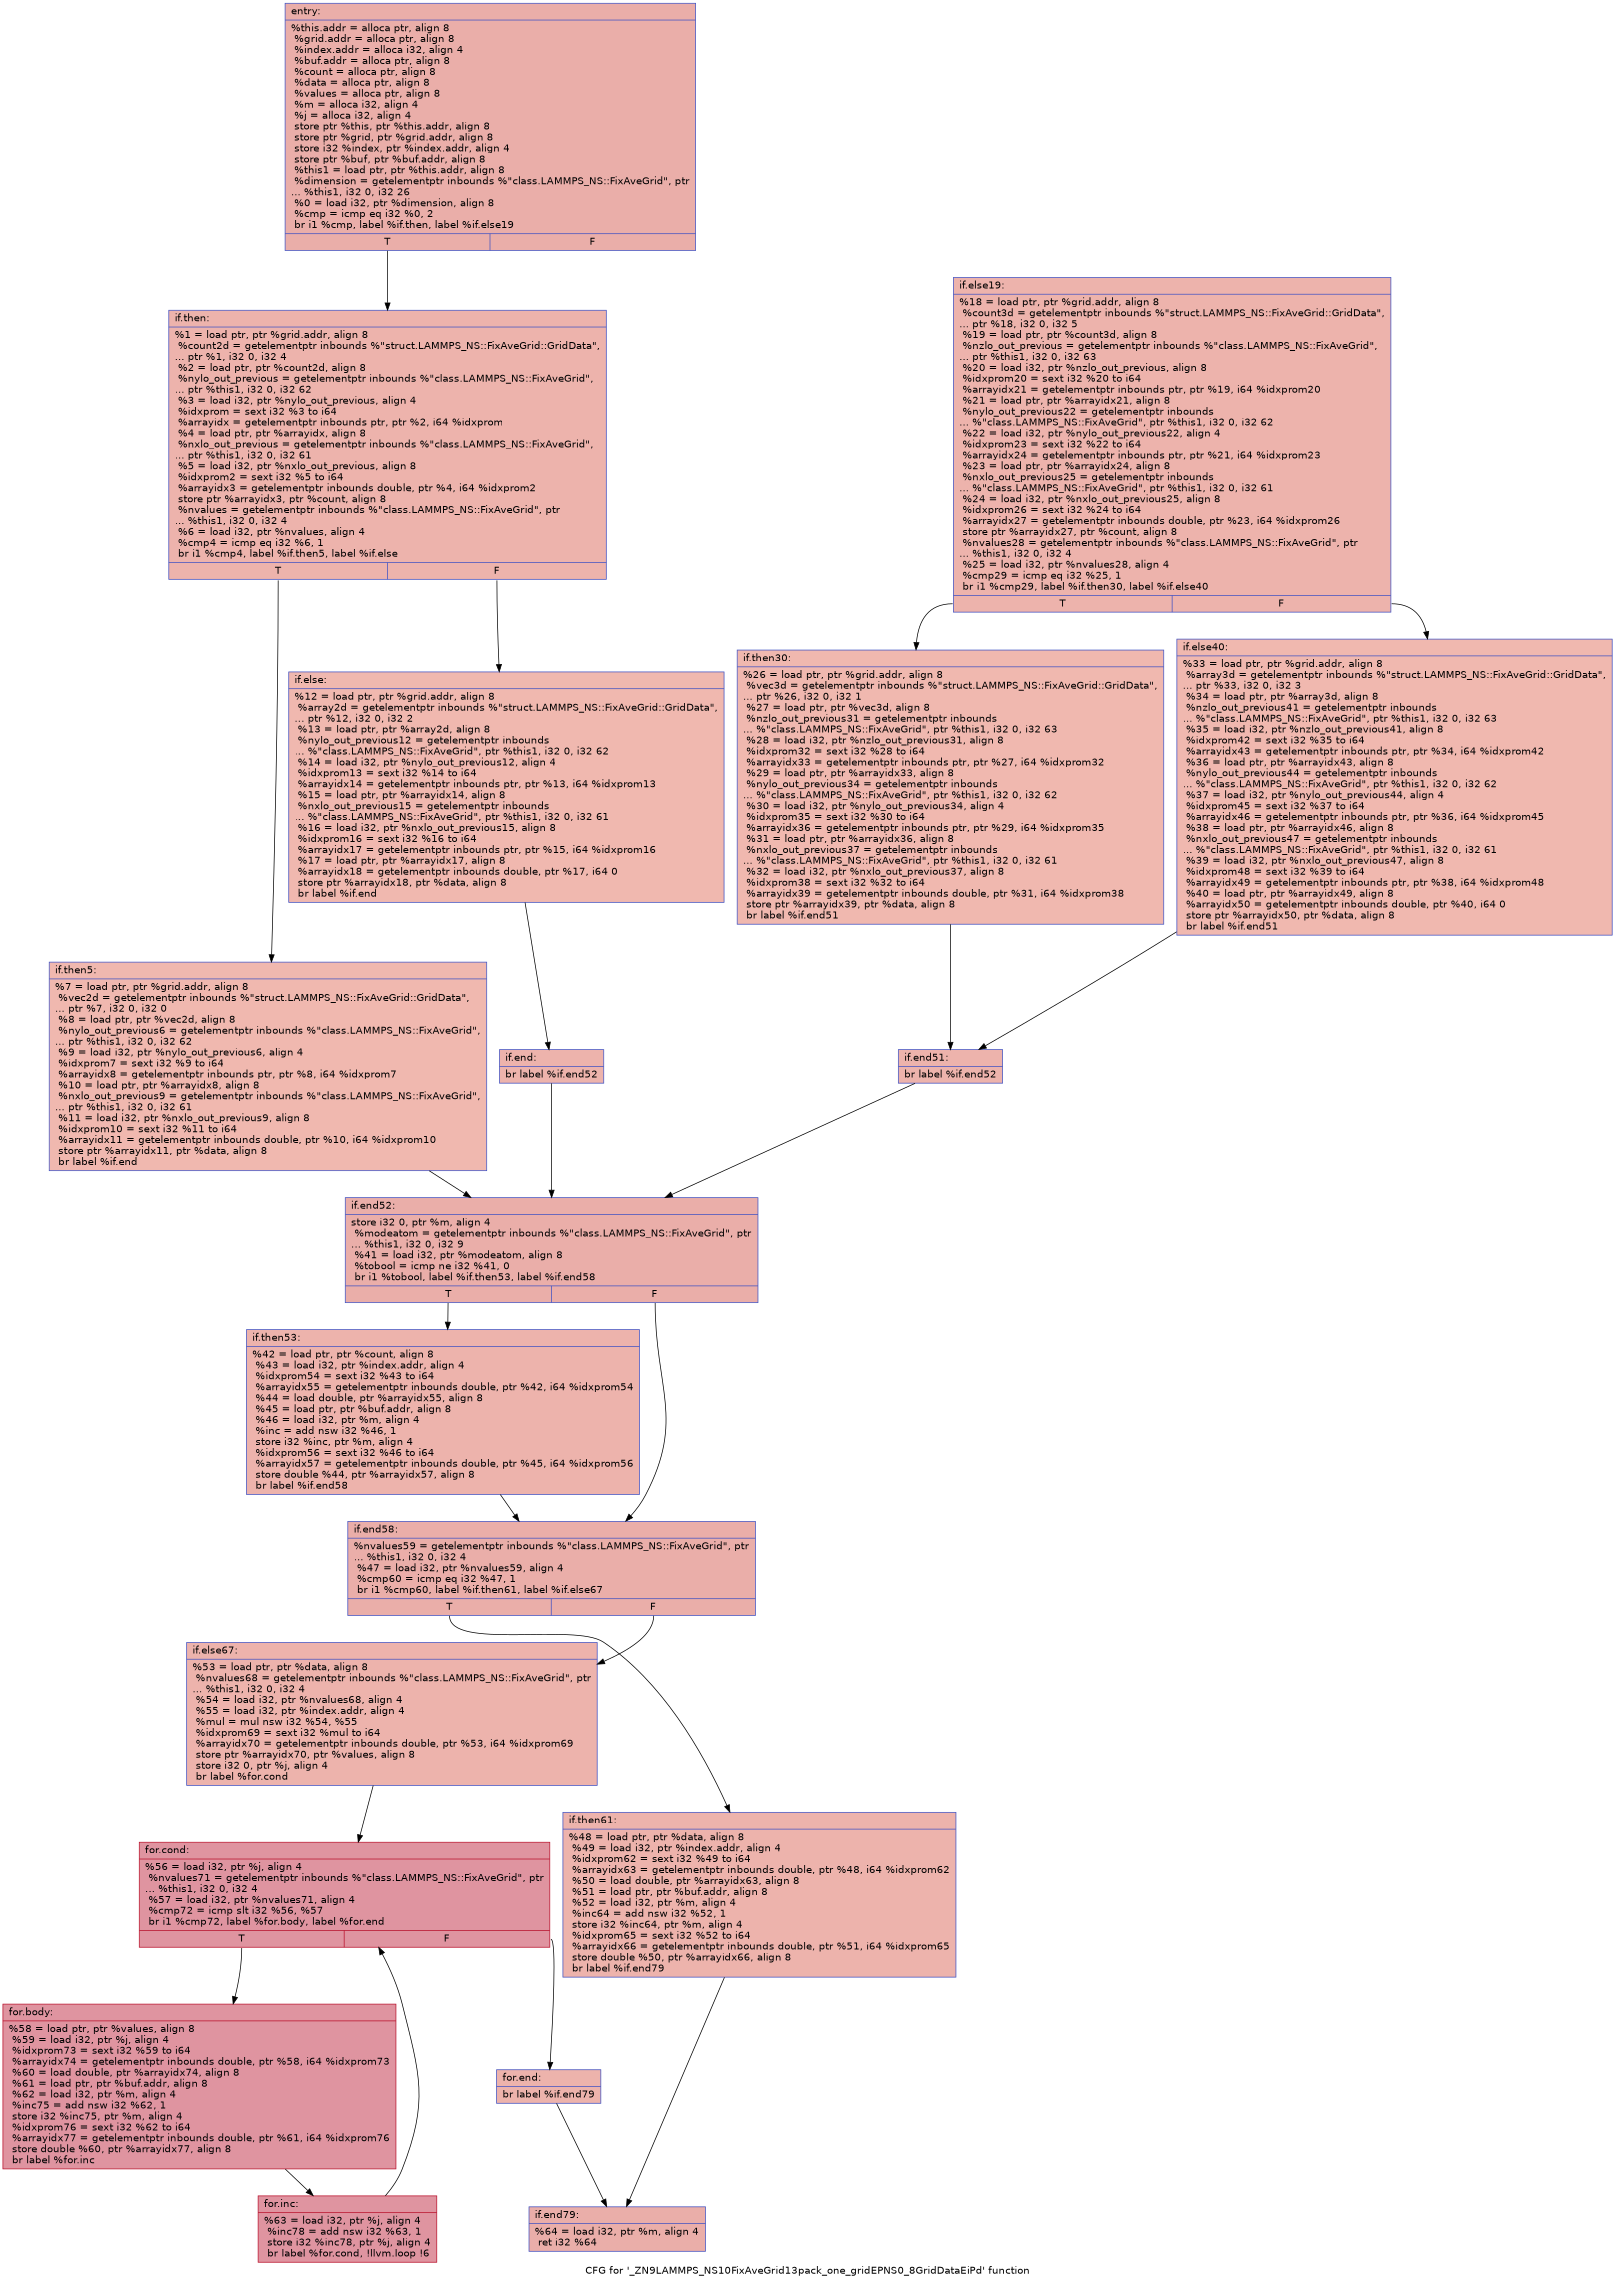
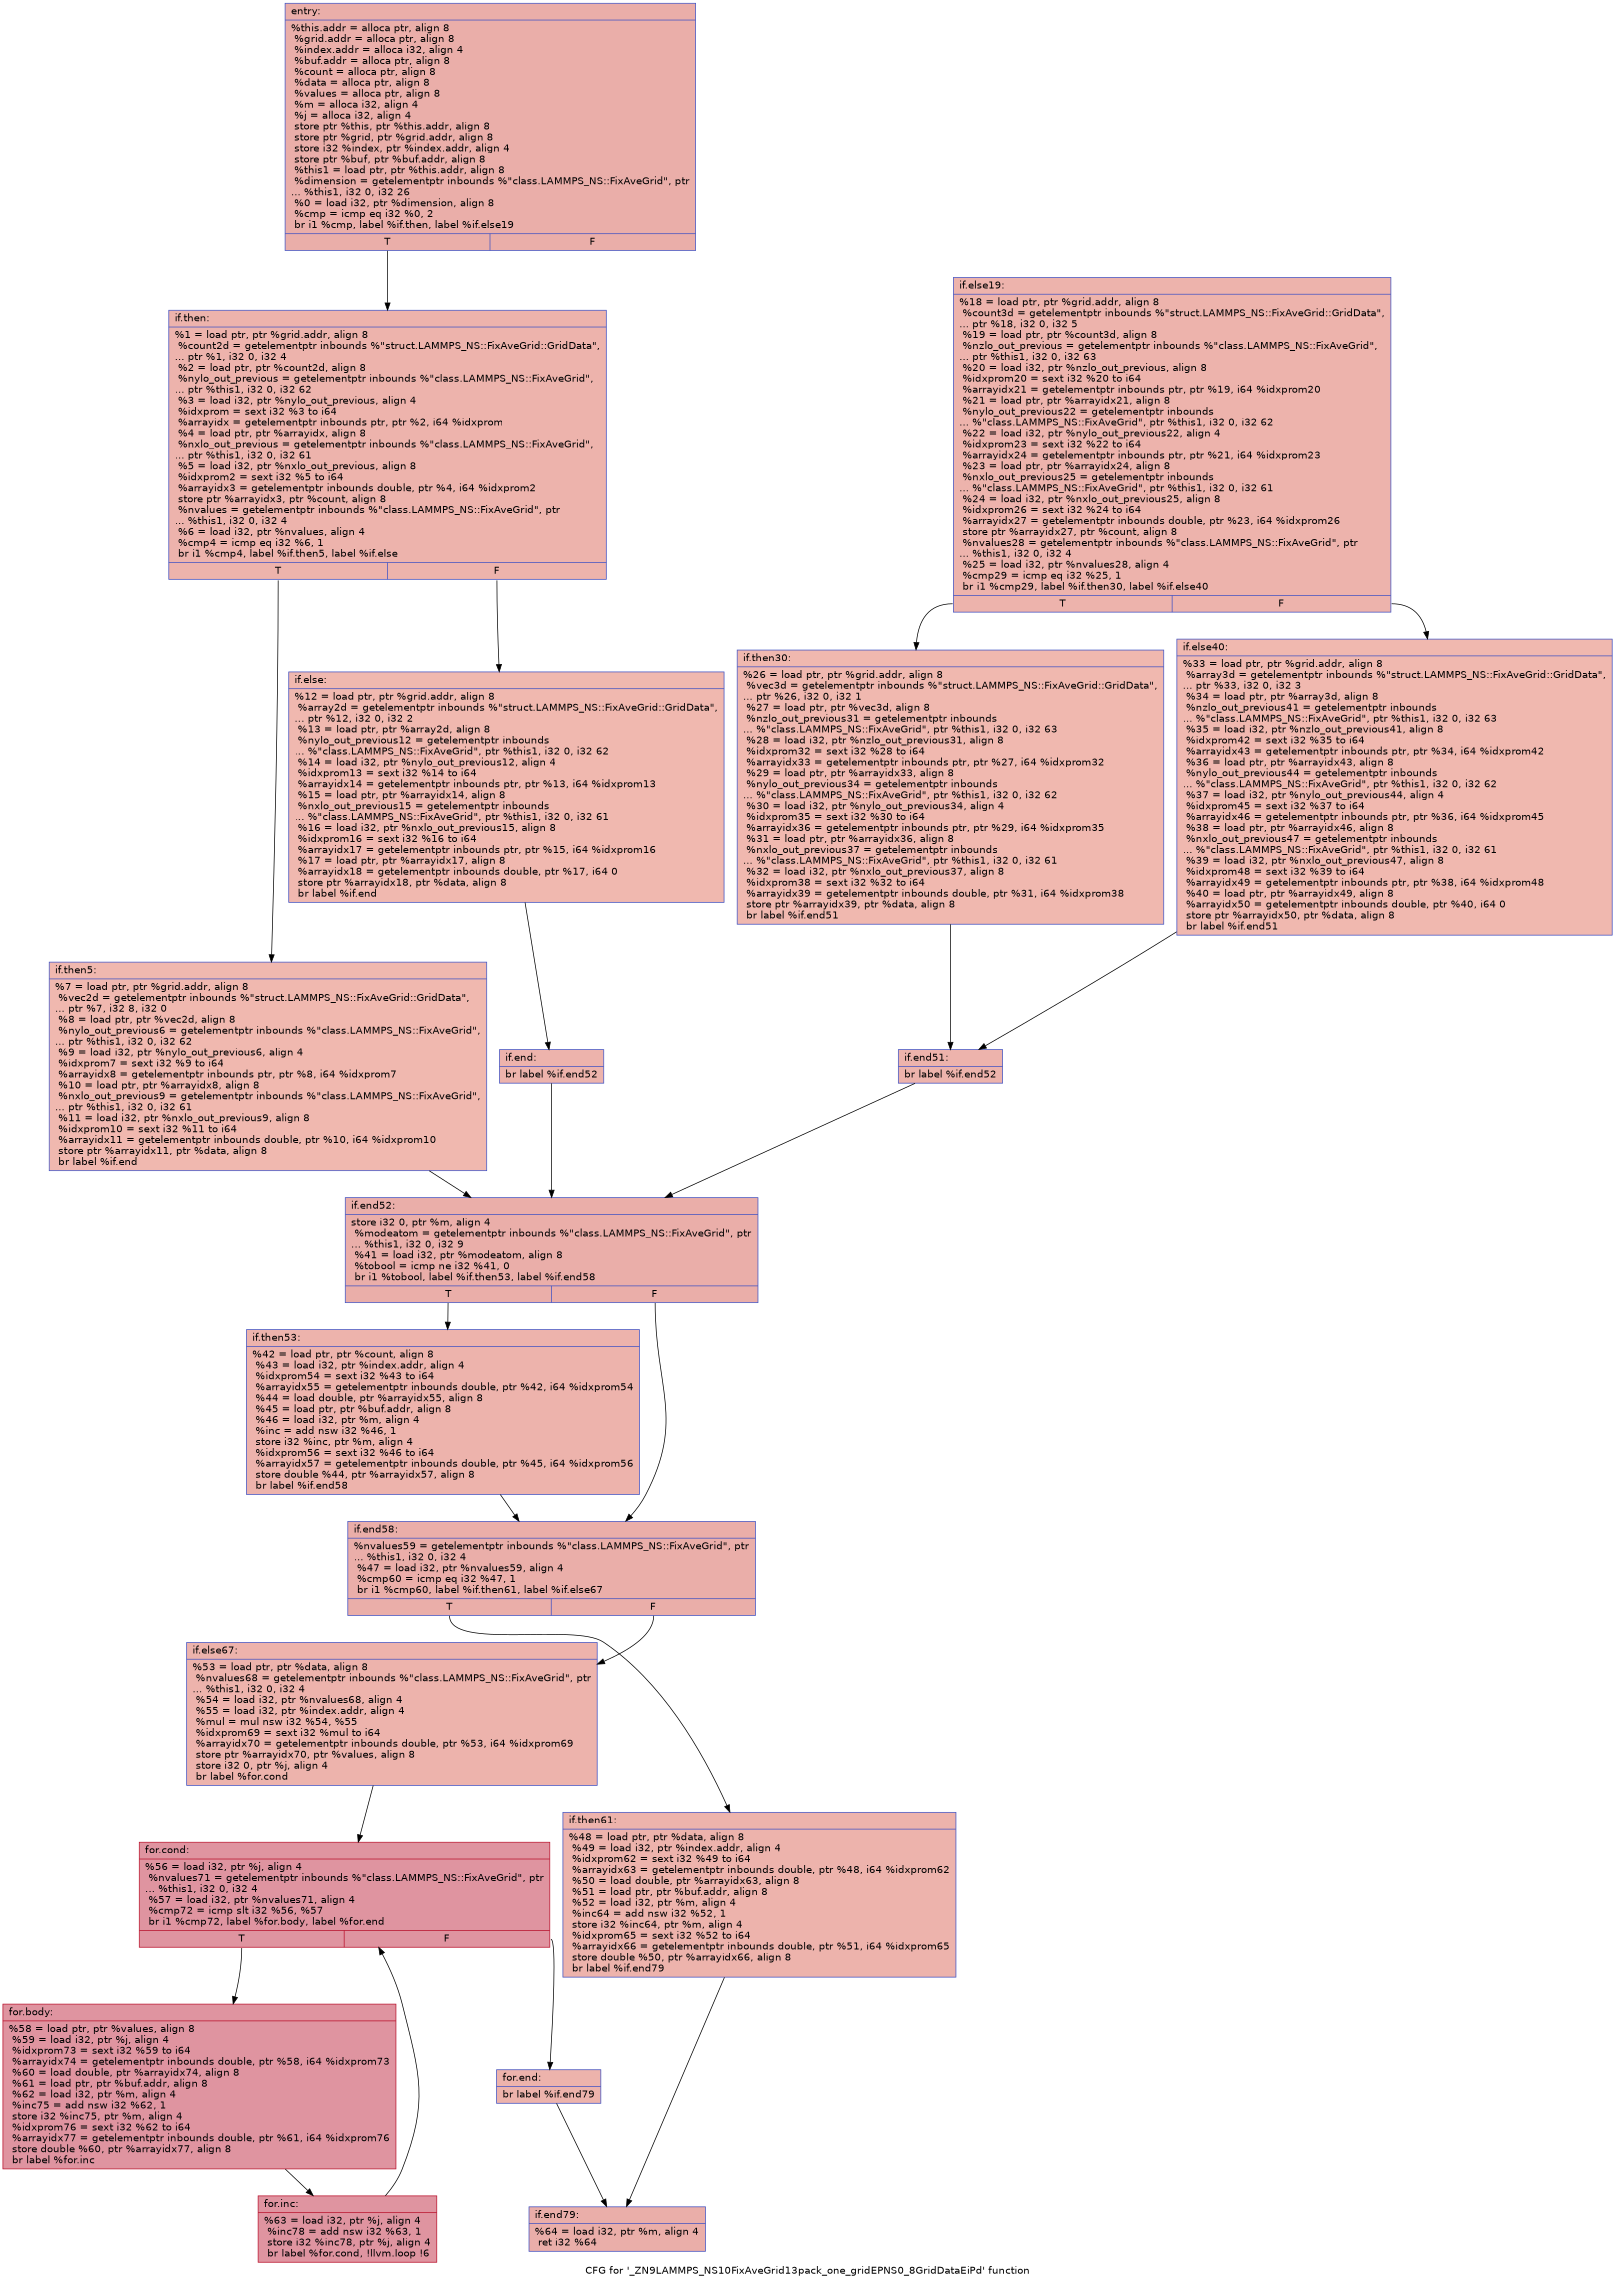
(111, 1009) -> (111, 1009)
